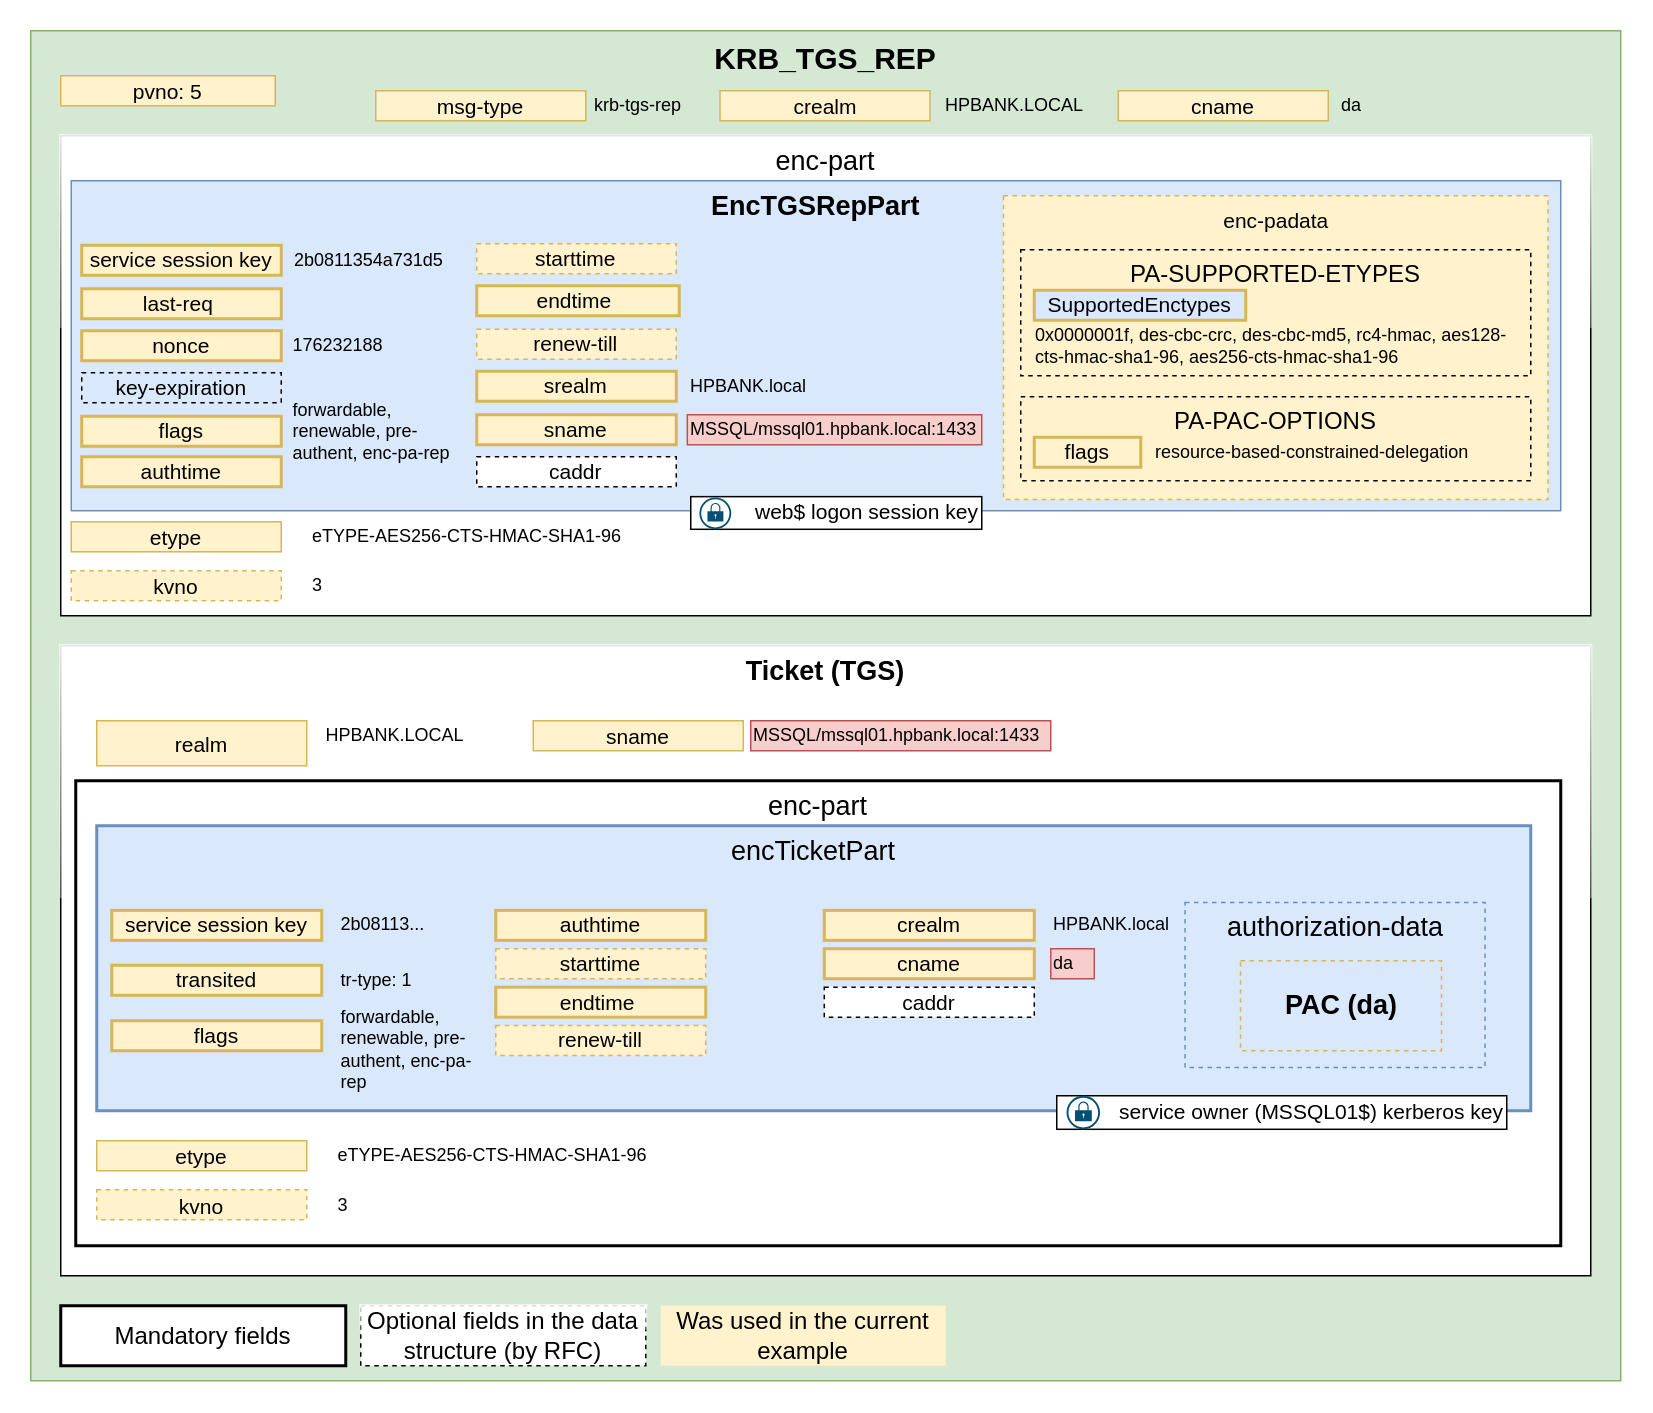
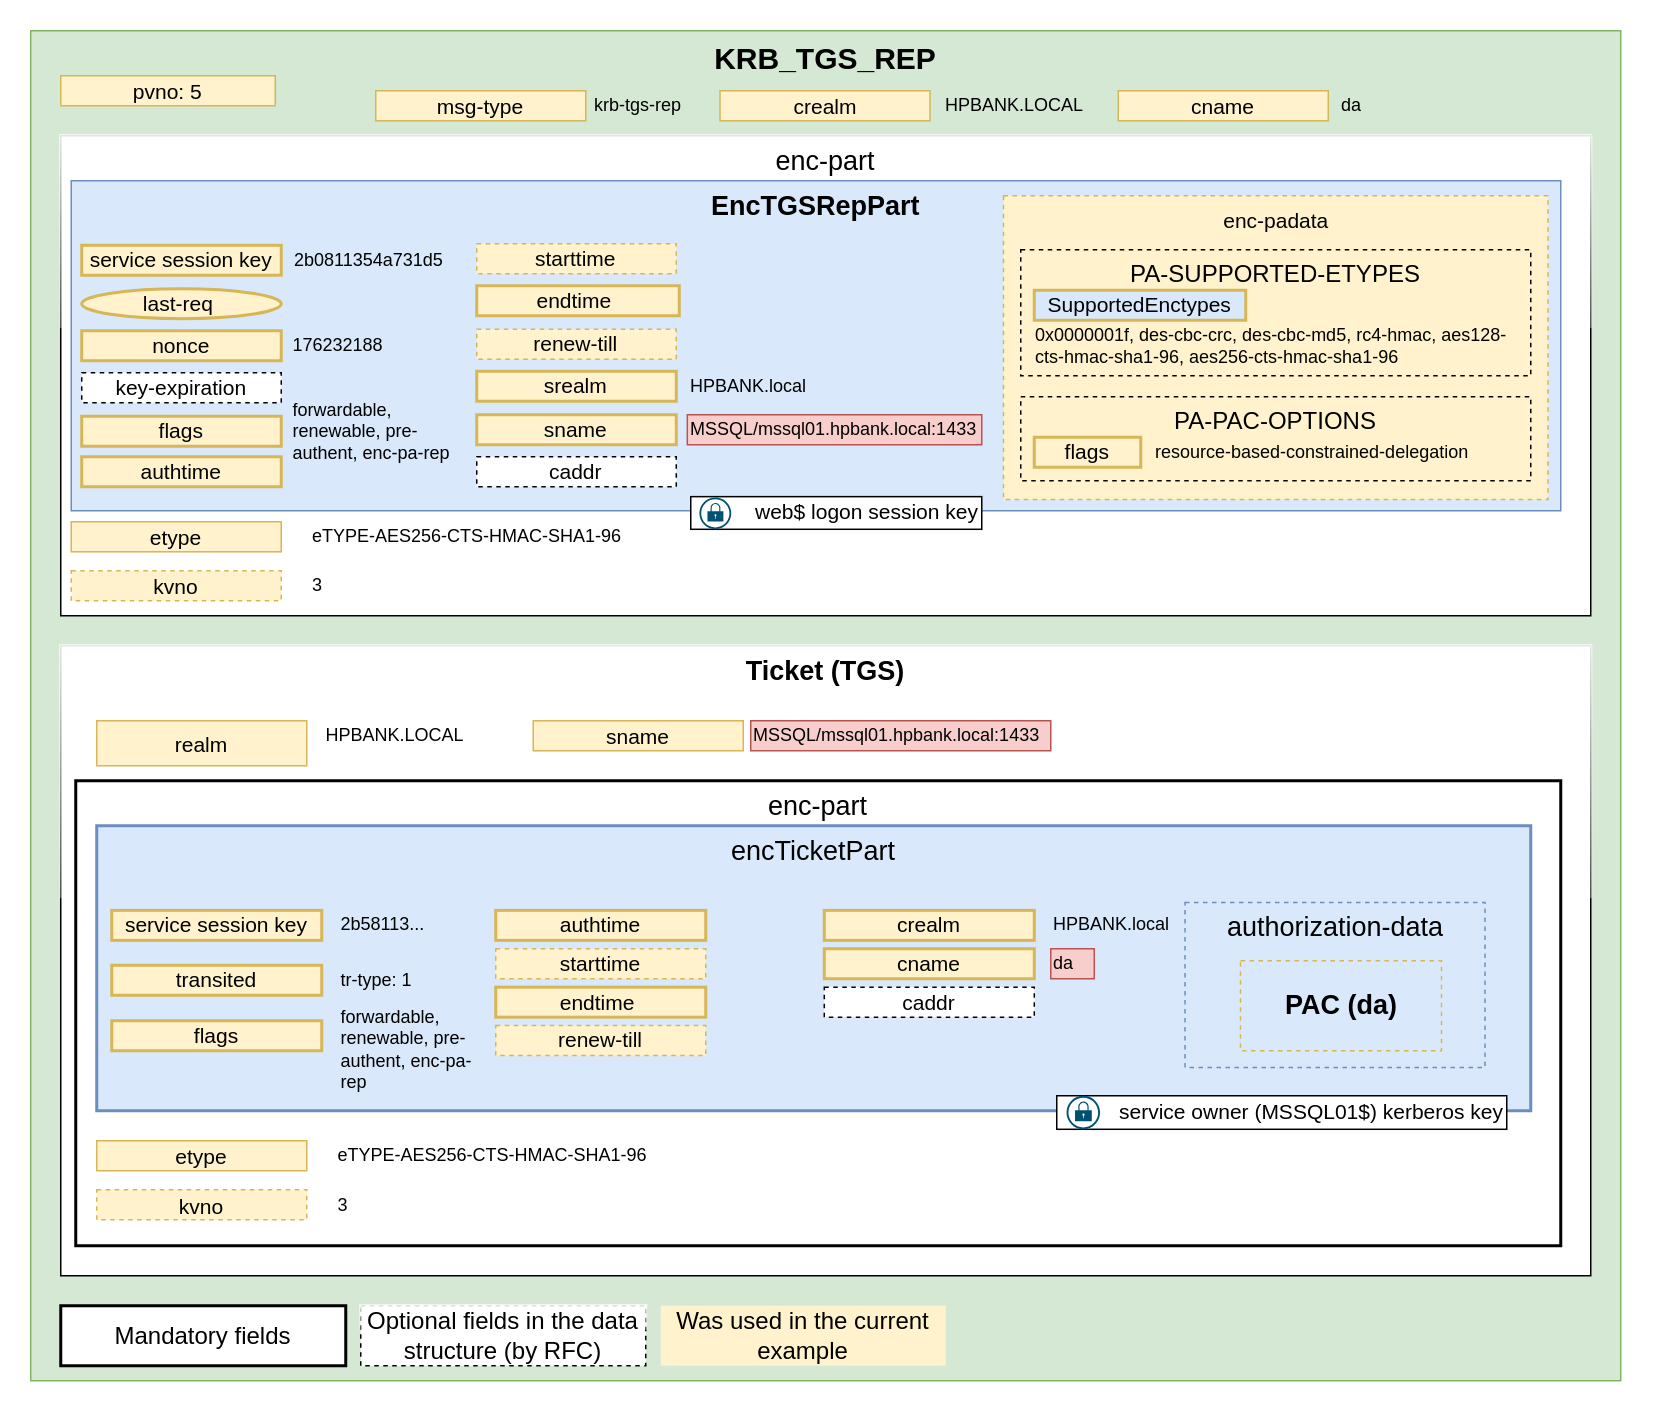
(181, 304) -> (181, 304)
(181, 388) -> (181, 388)
(385, 925) -> (385, 925)
